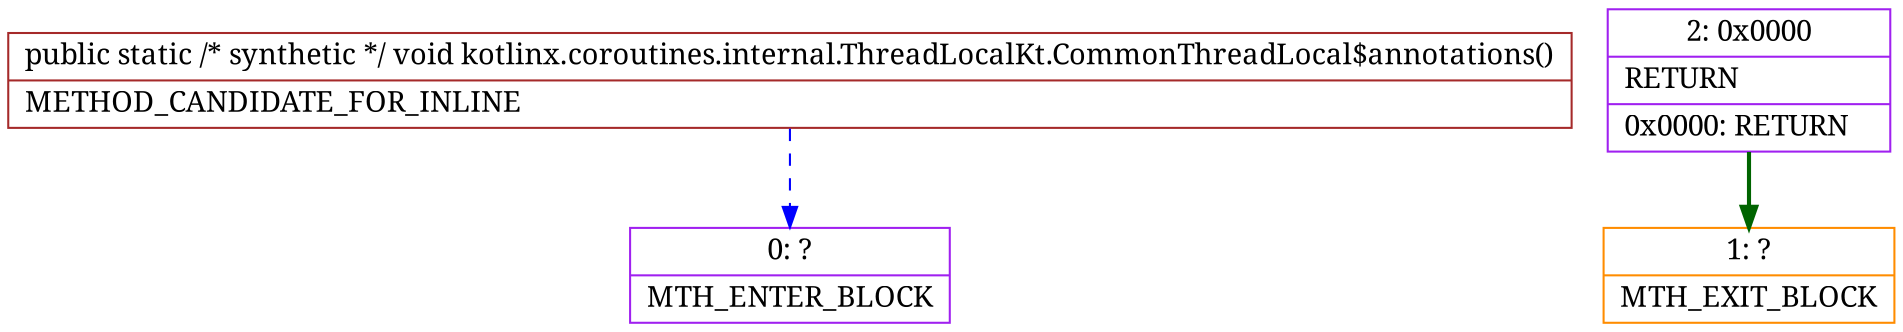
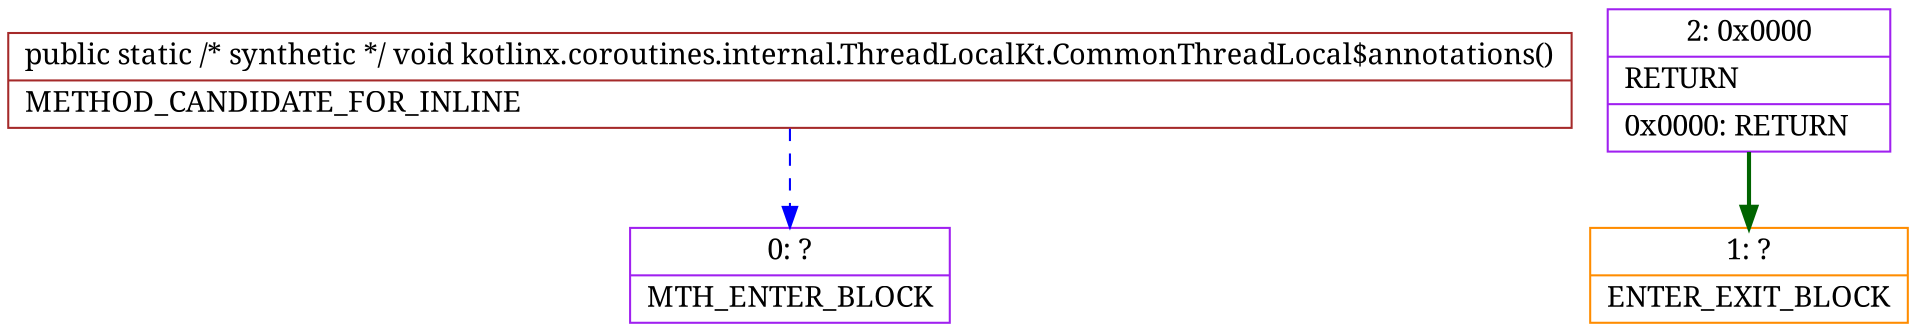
(1749, 298) -> (1749, 298)
